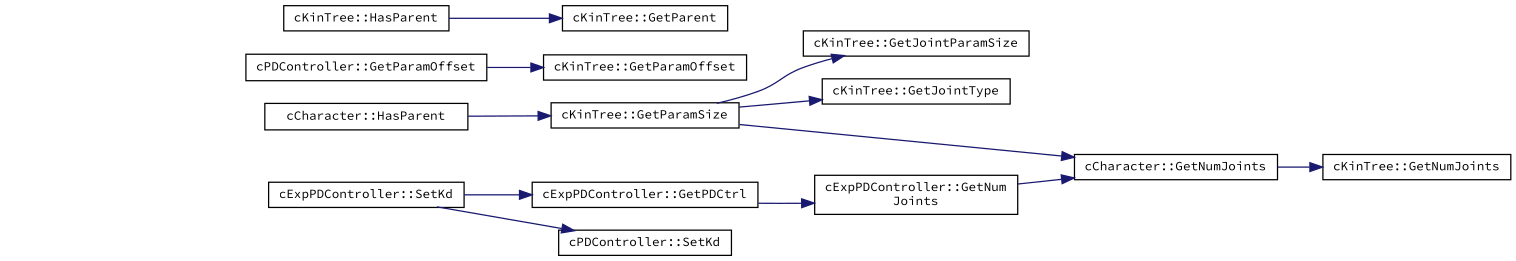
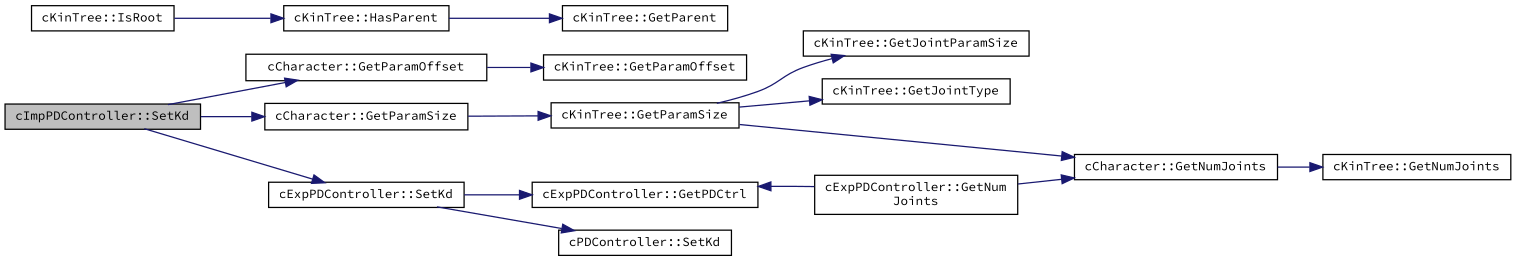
none -> (103, 18)
(366, 67) -> (366, 67)
none -> (103, 117)
(366, 117) -> (366, 117)
(780, 203) -> (793, 186)
